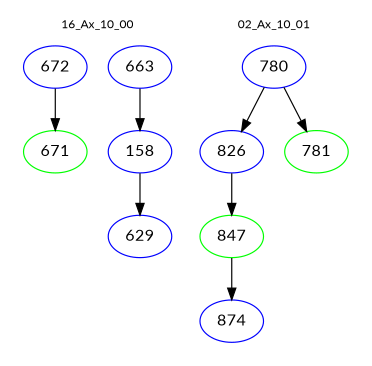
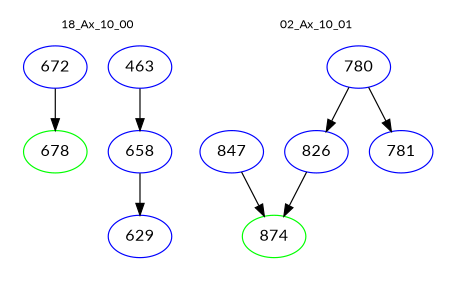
(98, 25) -> (98, 25)
(140, 67) -> (140, 67)
(55, 152) -> (55, 152)
(140, 152) -> (140, 152)
(316, 152) -> (401, 152)
(232, 188) -> (298, 189)
(232, 236) -> (232, 152)
(232, 321) -> (274, 236)
